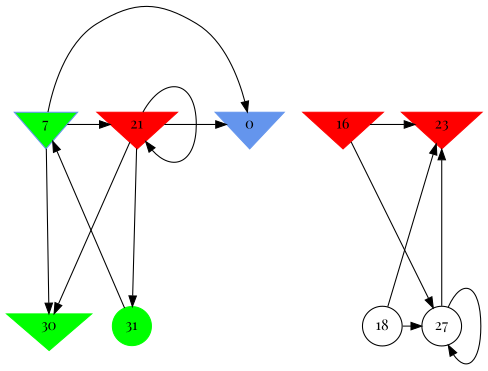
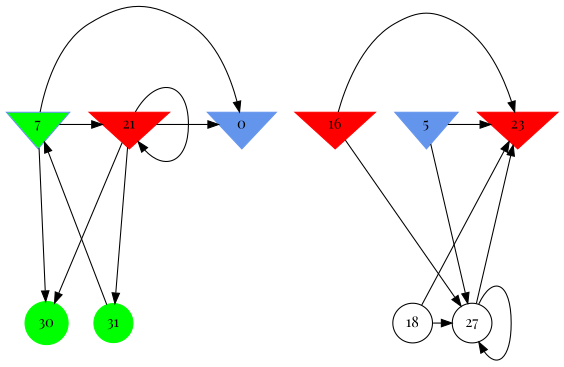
none -> (426, 125)
(49, 326) -> (47, 323)
